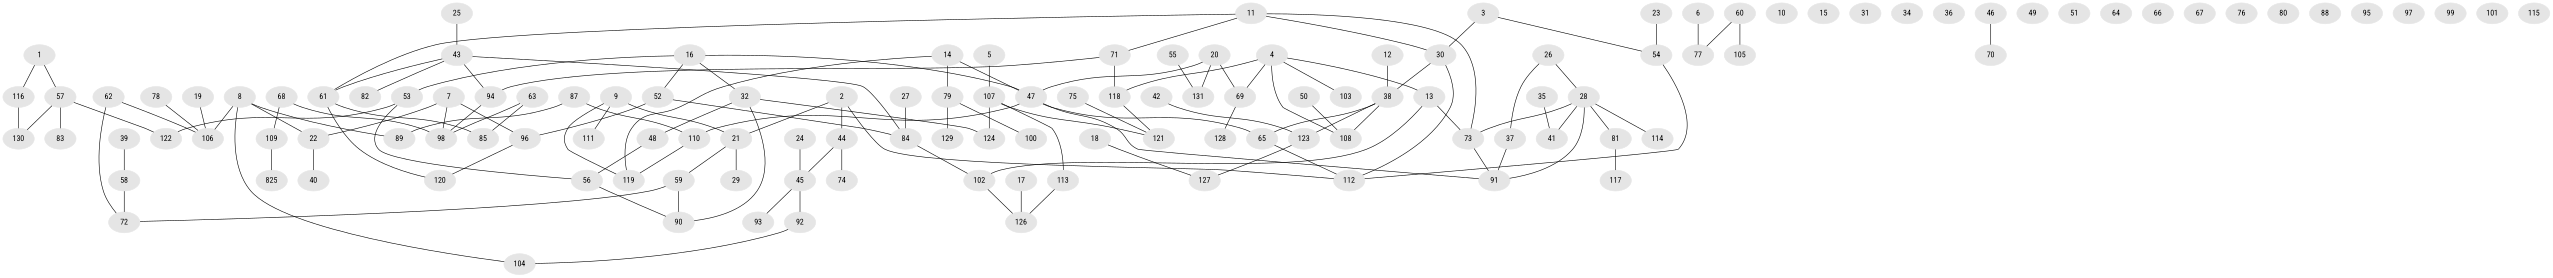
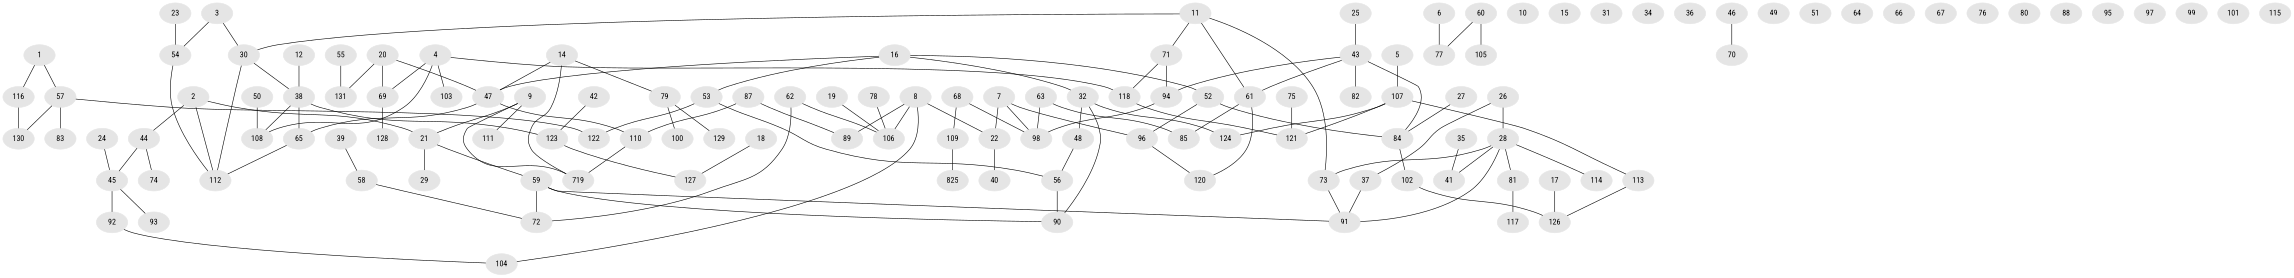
(1429, 97) -> none
(1243, 159) -> (938, 206)
(629, 181) -> (578, 181)
